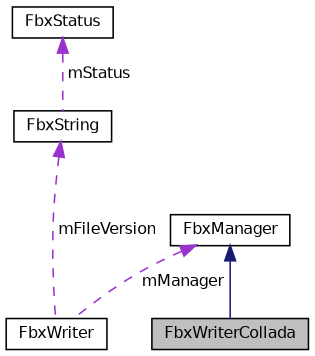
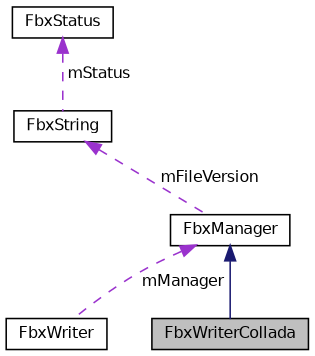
(53, 238) -> (153, 182)
